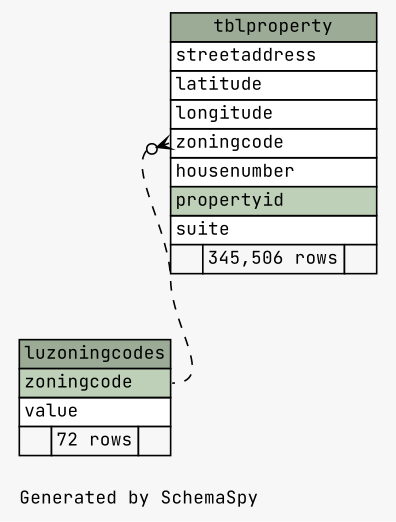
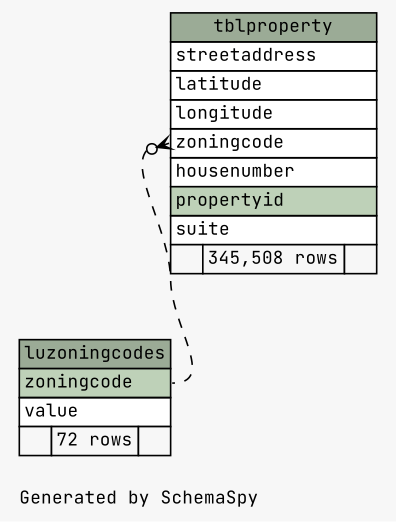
(274, 258) -> (274, 258)
